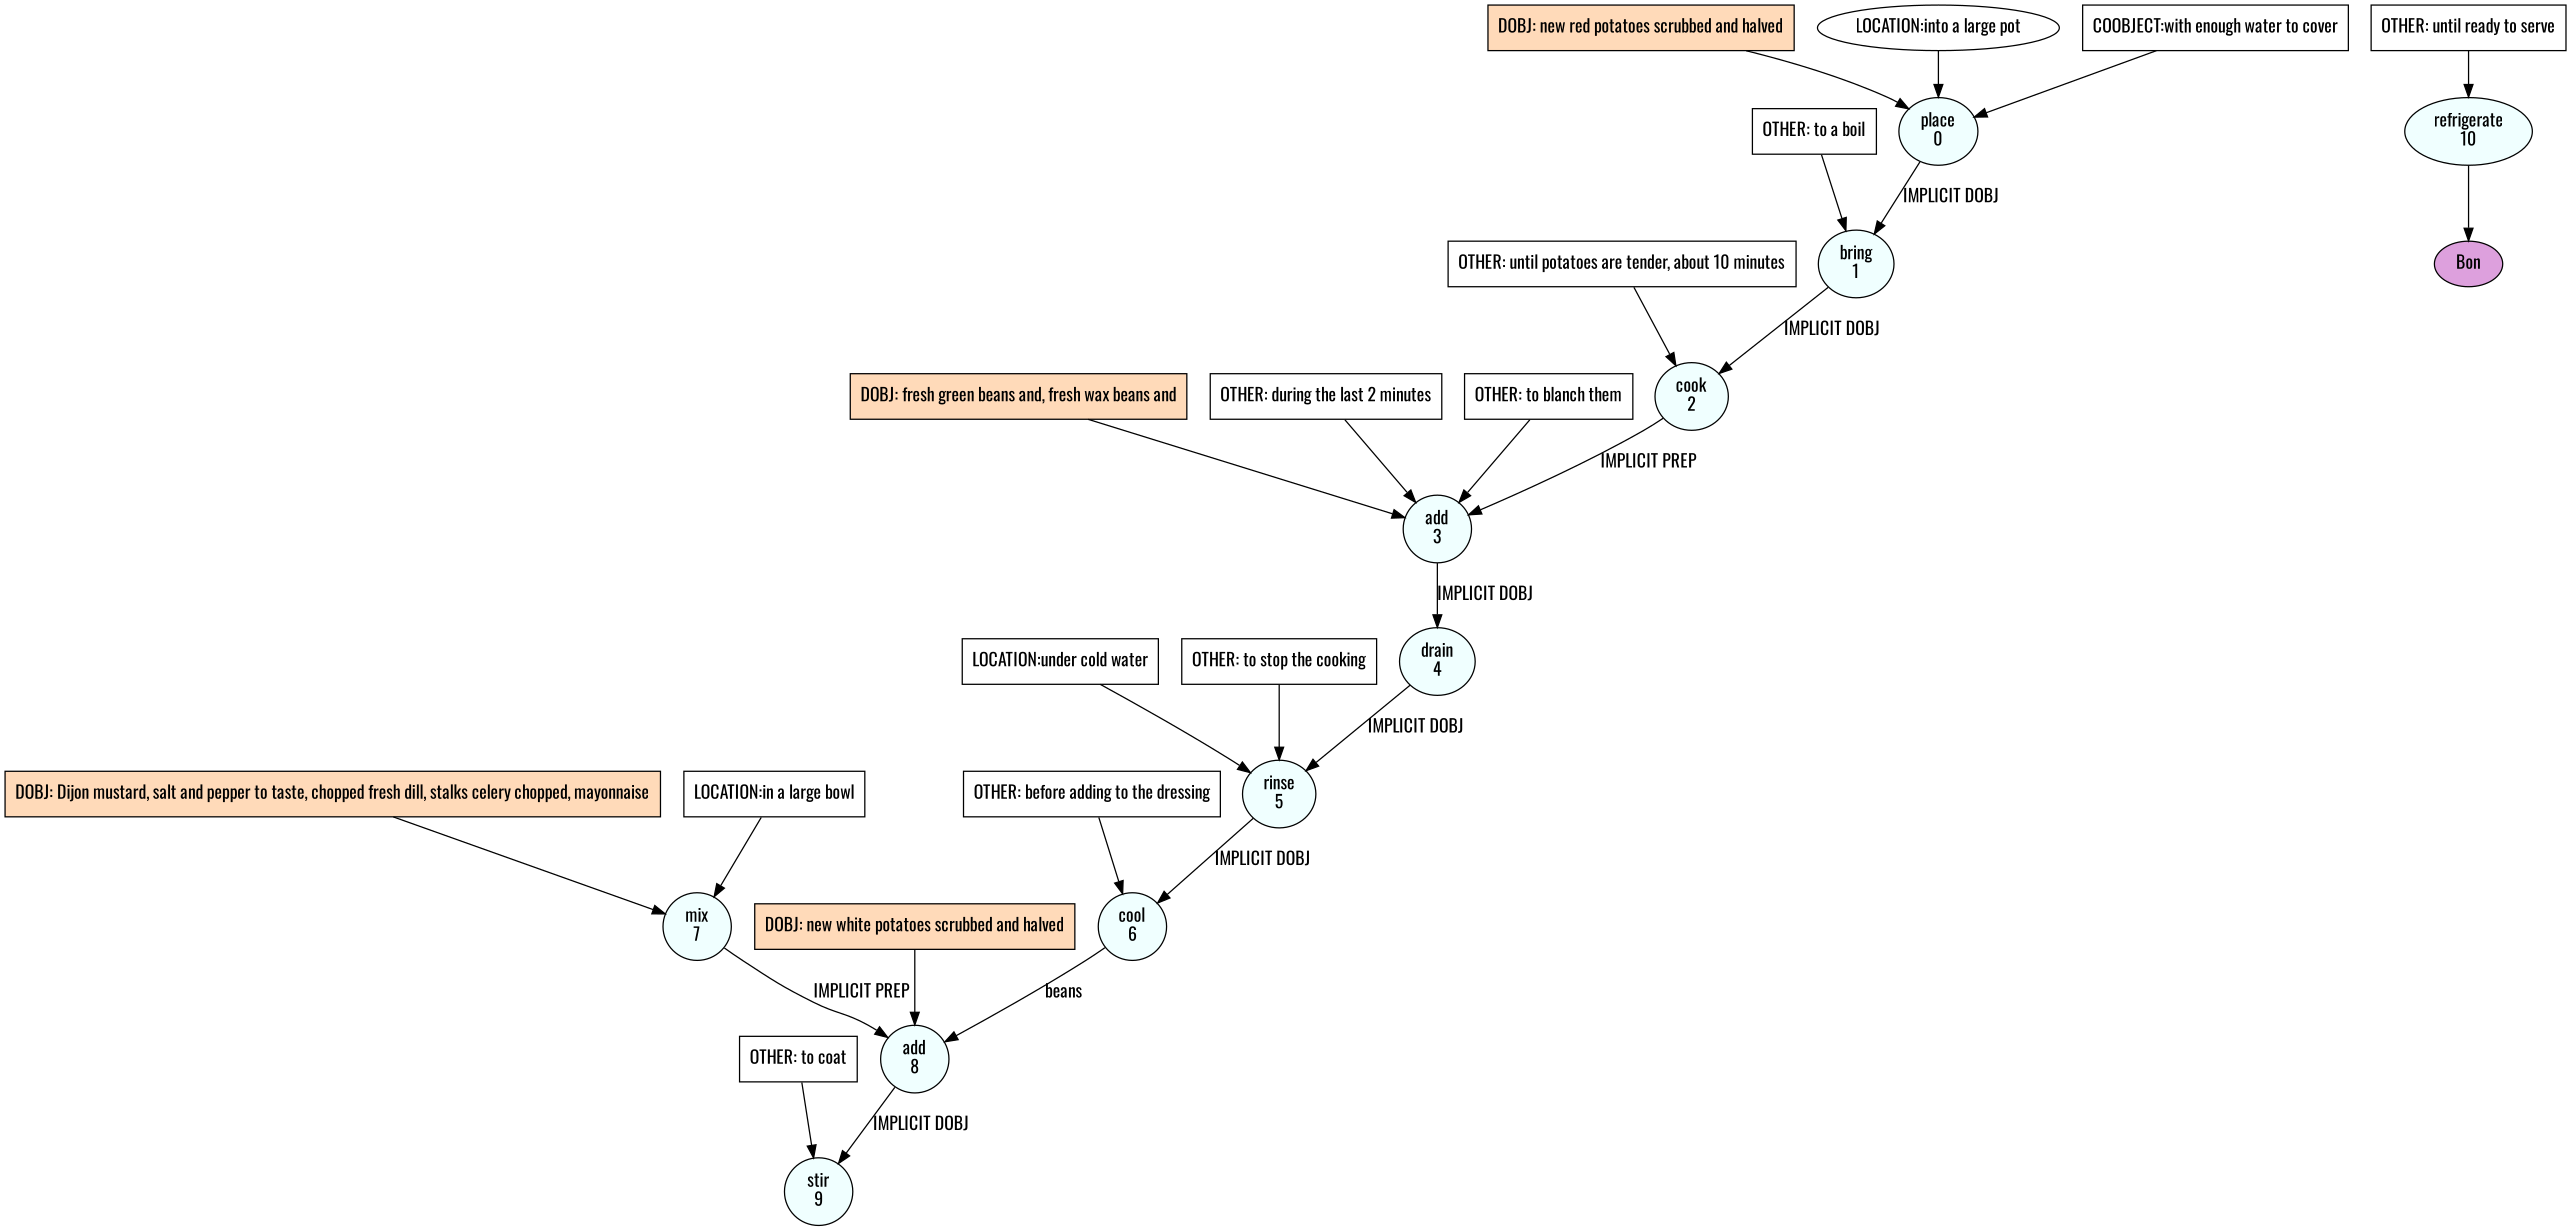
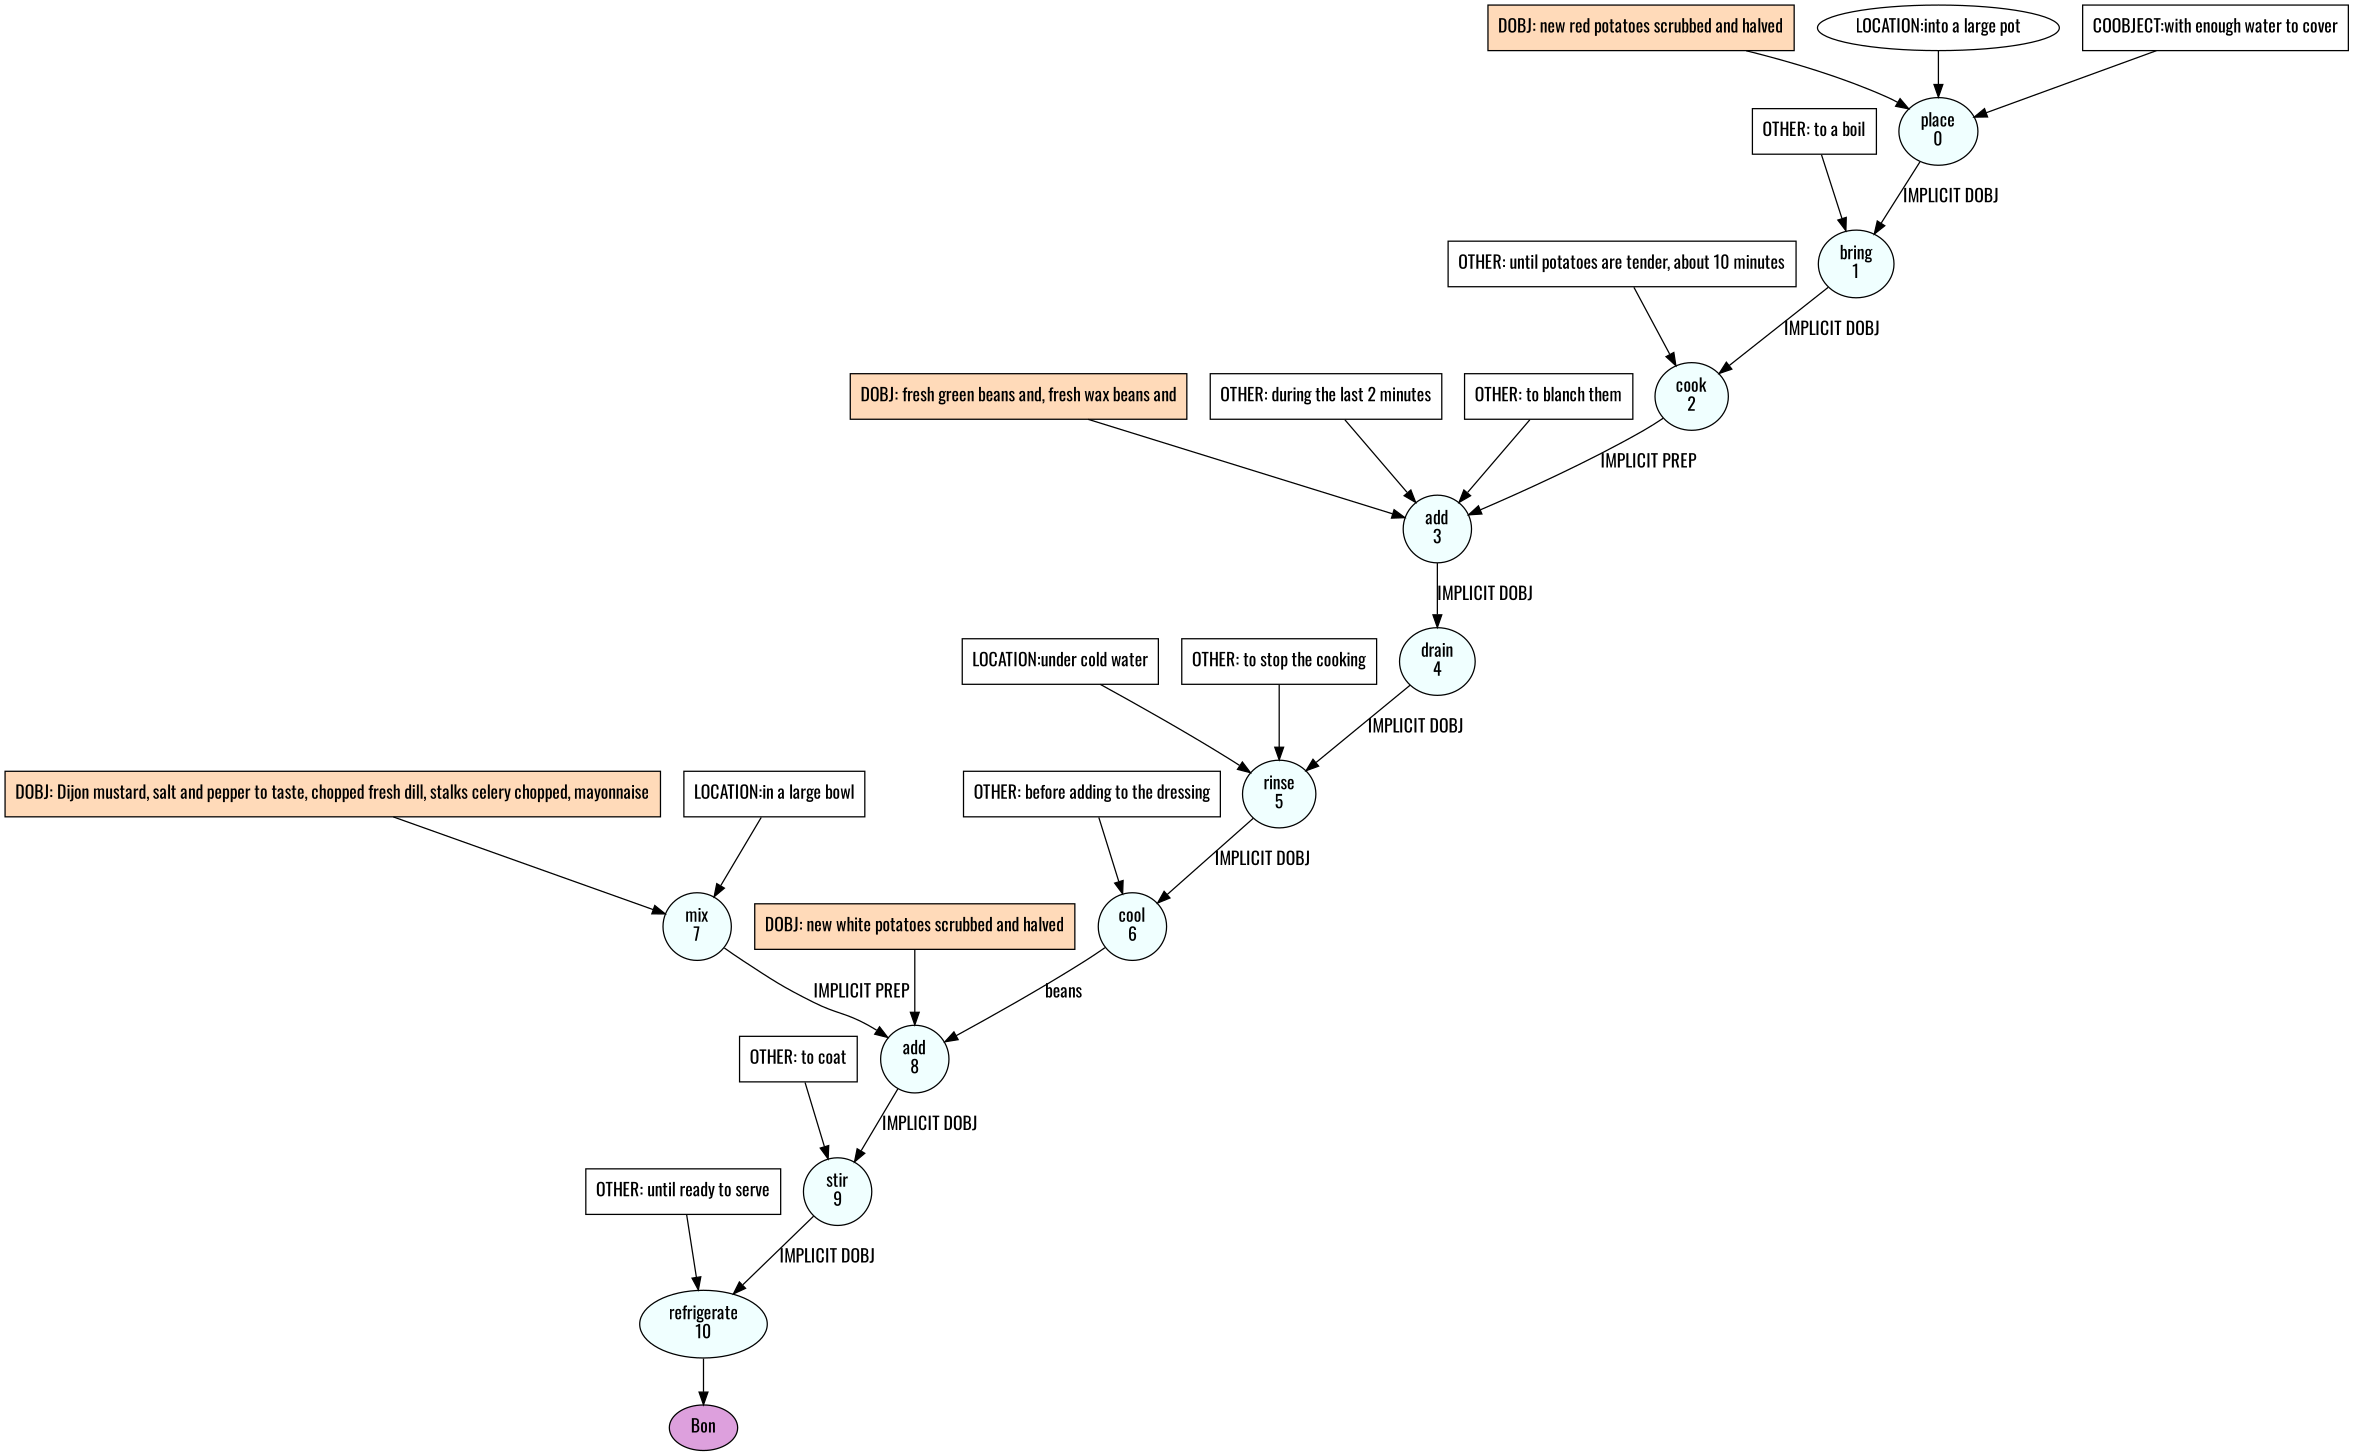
none -> (778, 1250)
